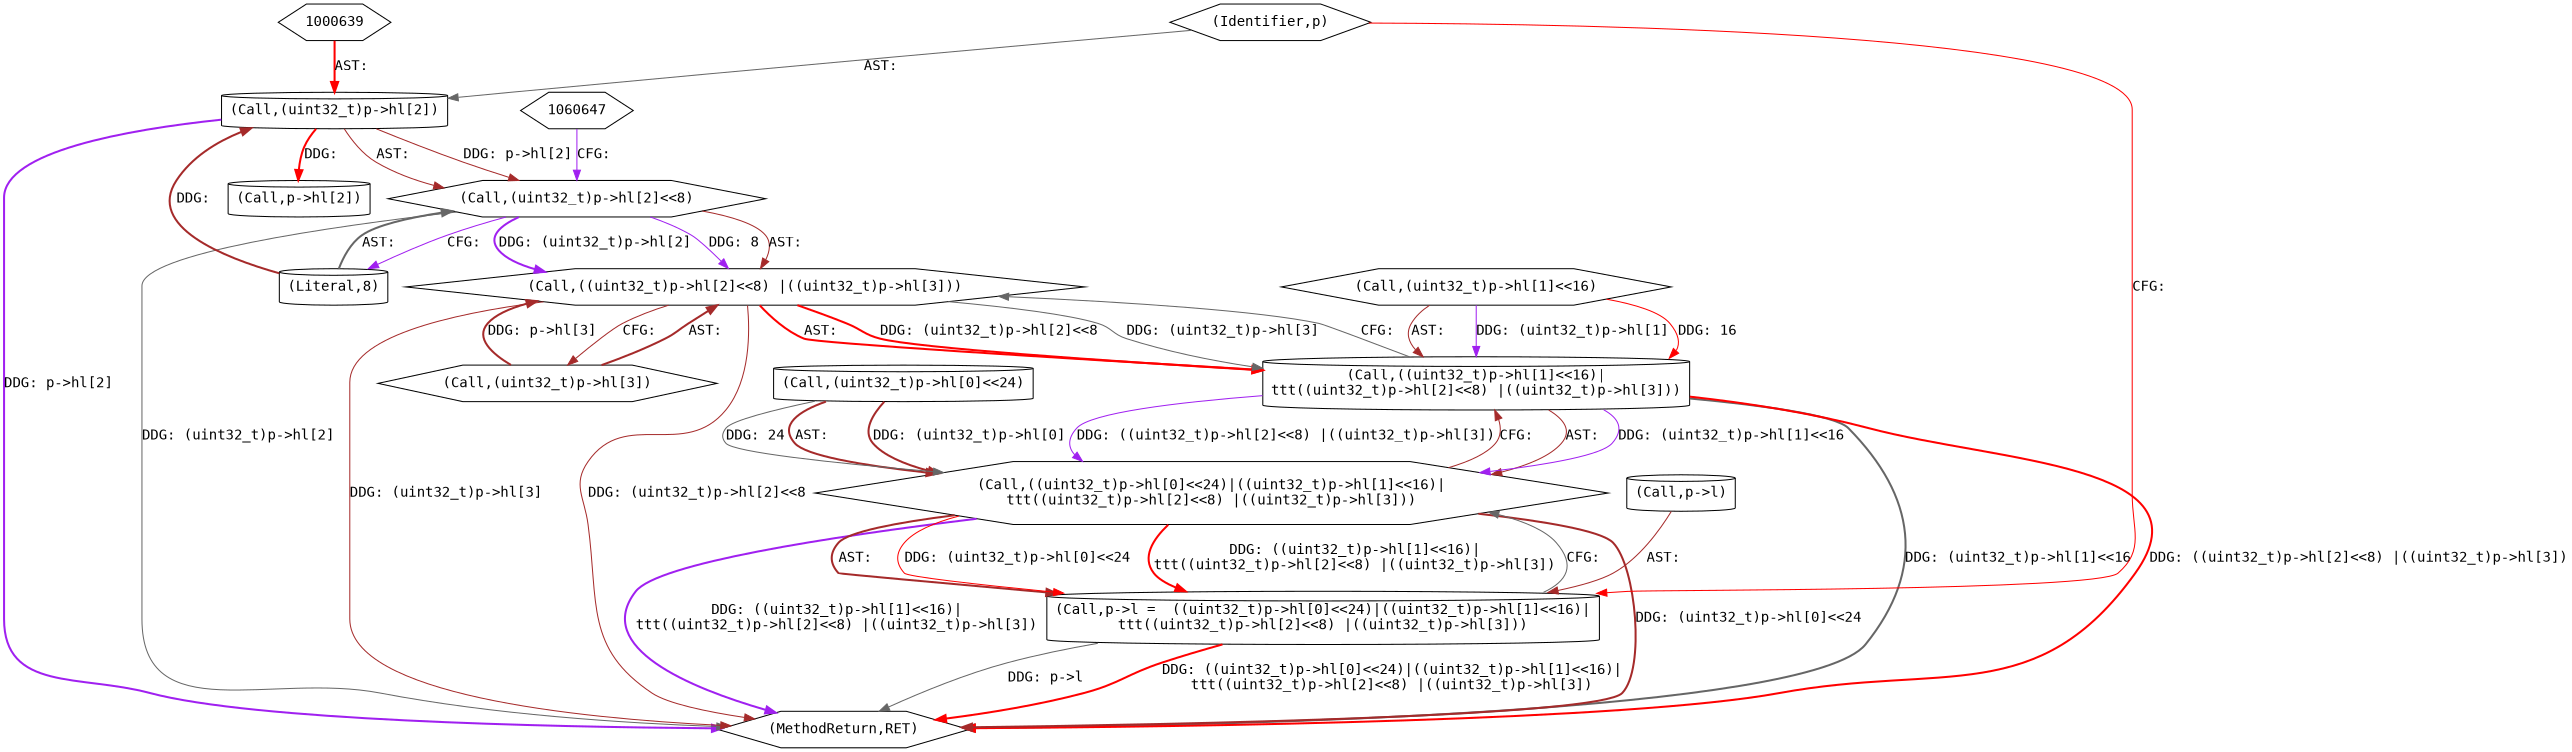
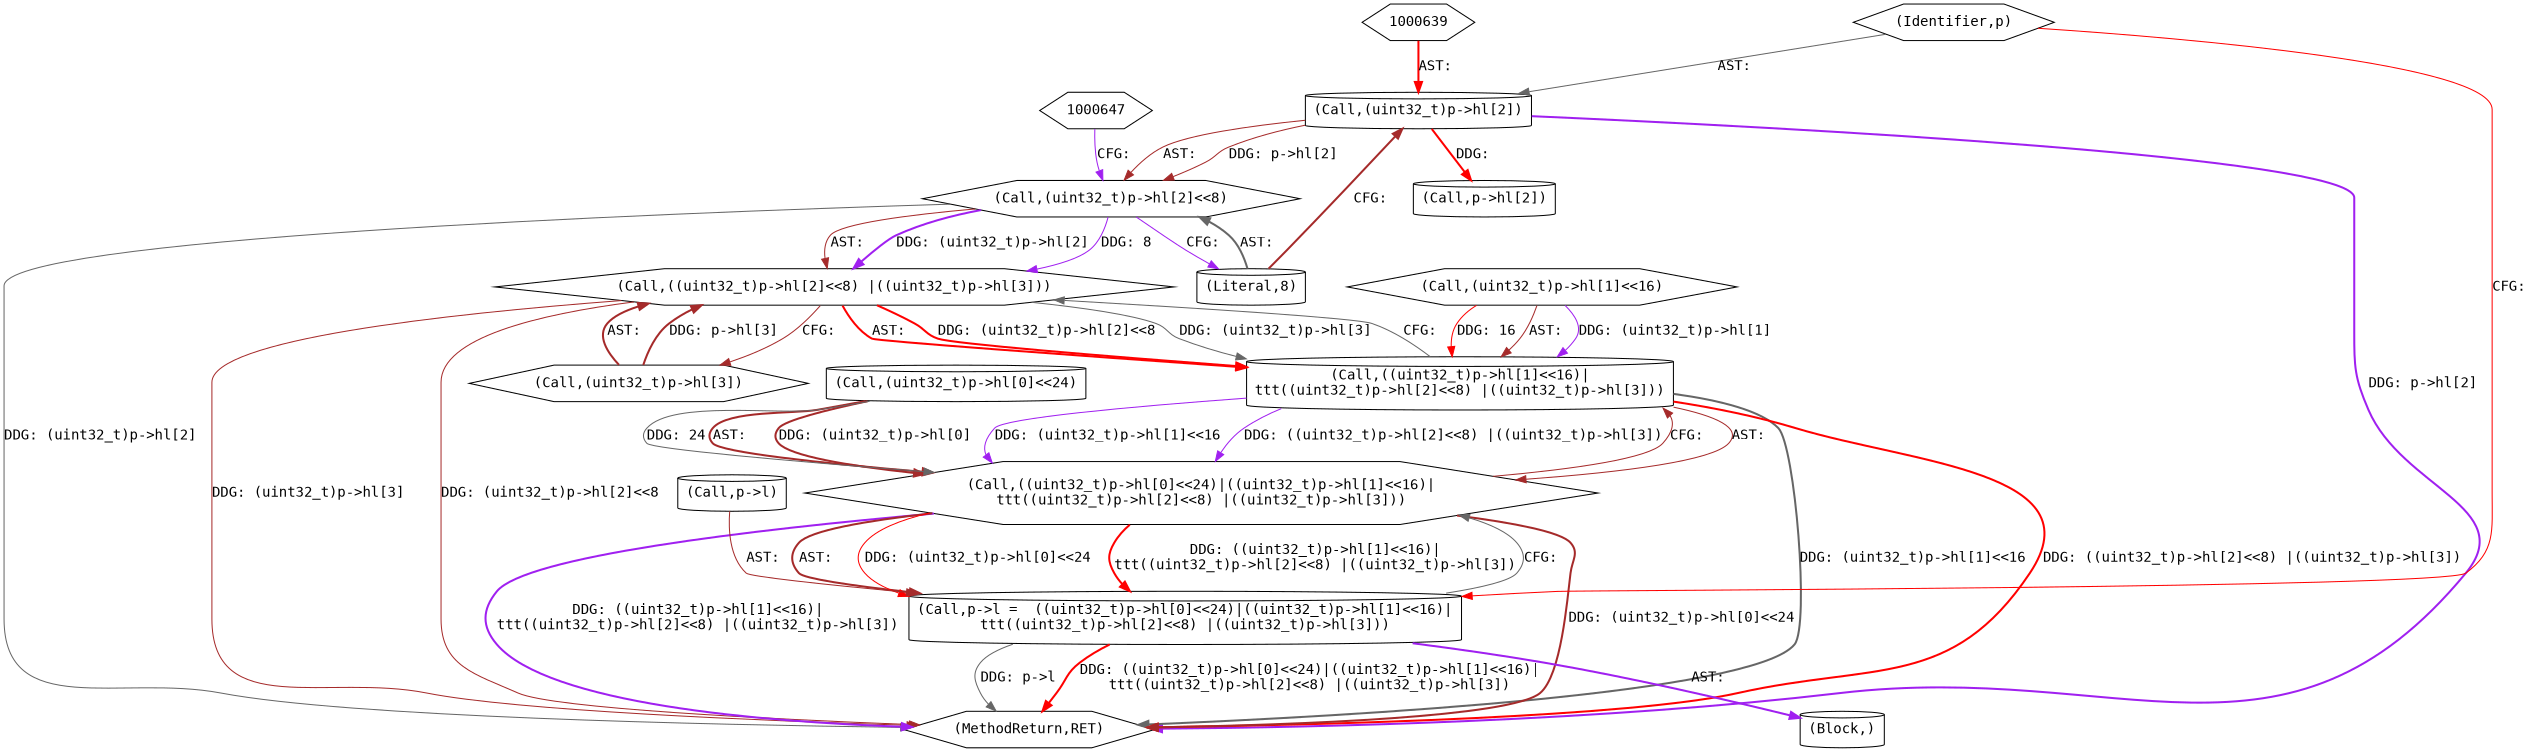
(577, 111) -> (1096, 111)
(198, 199) -> (1375, 199)
none -> (1842, 730)
